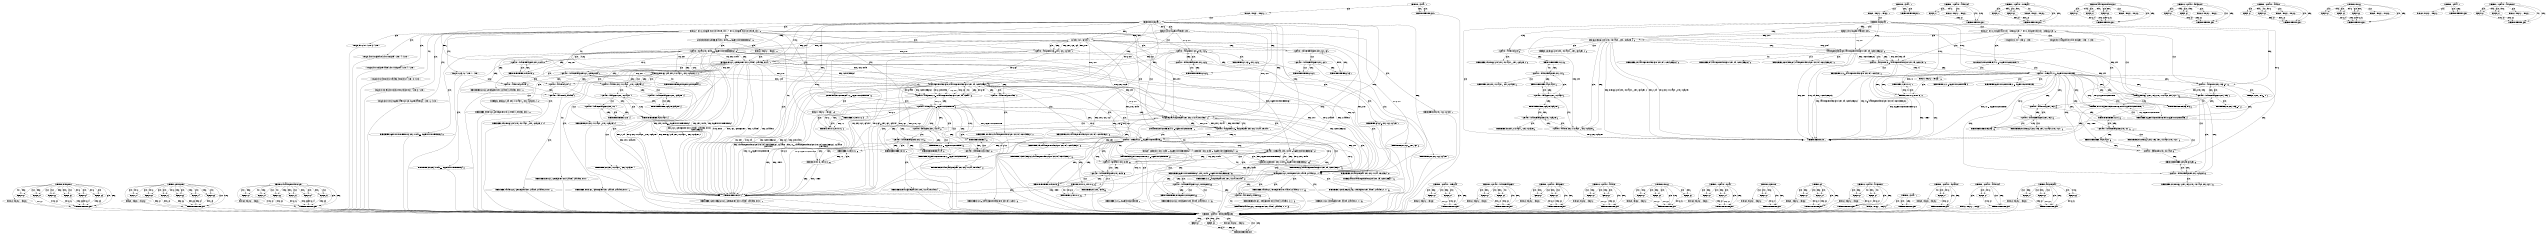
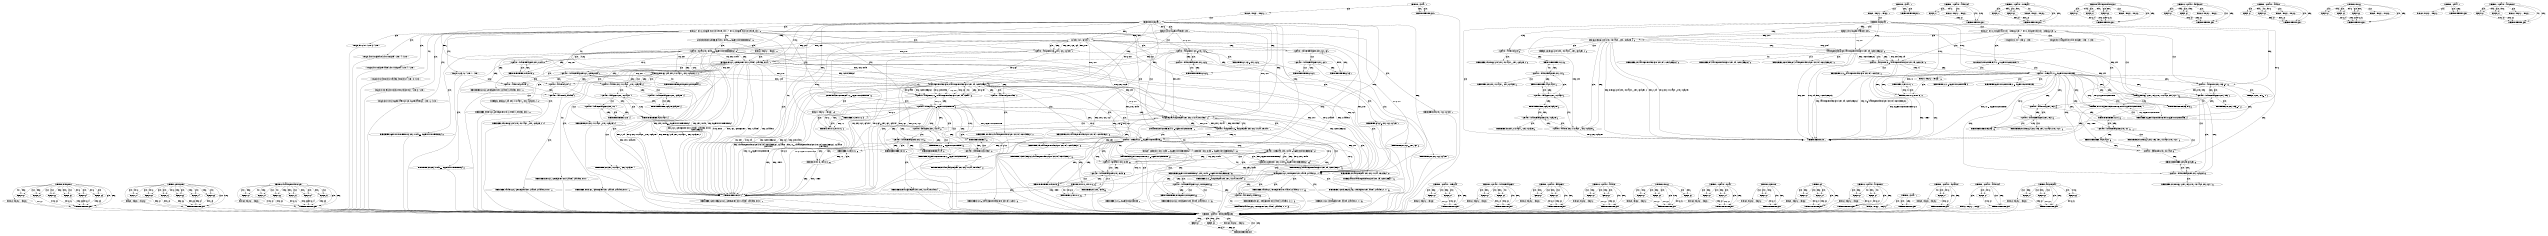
(1033, 54) -> none
(1227, 54) -> (1222, 55)
